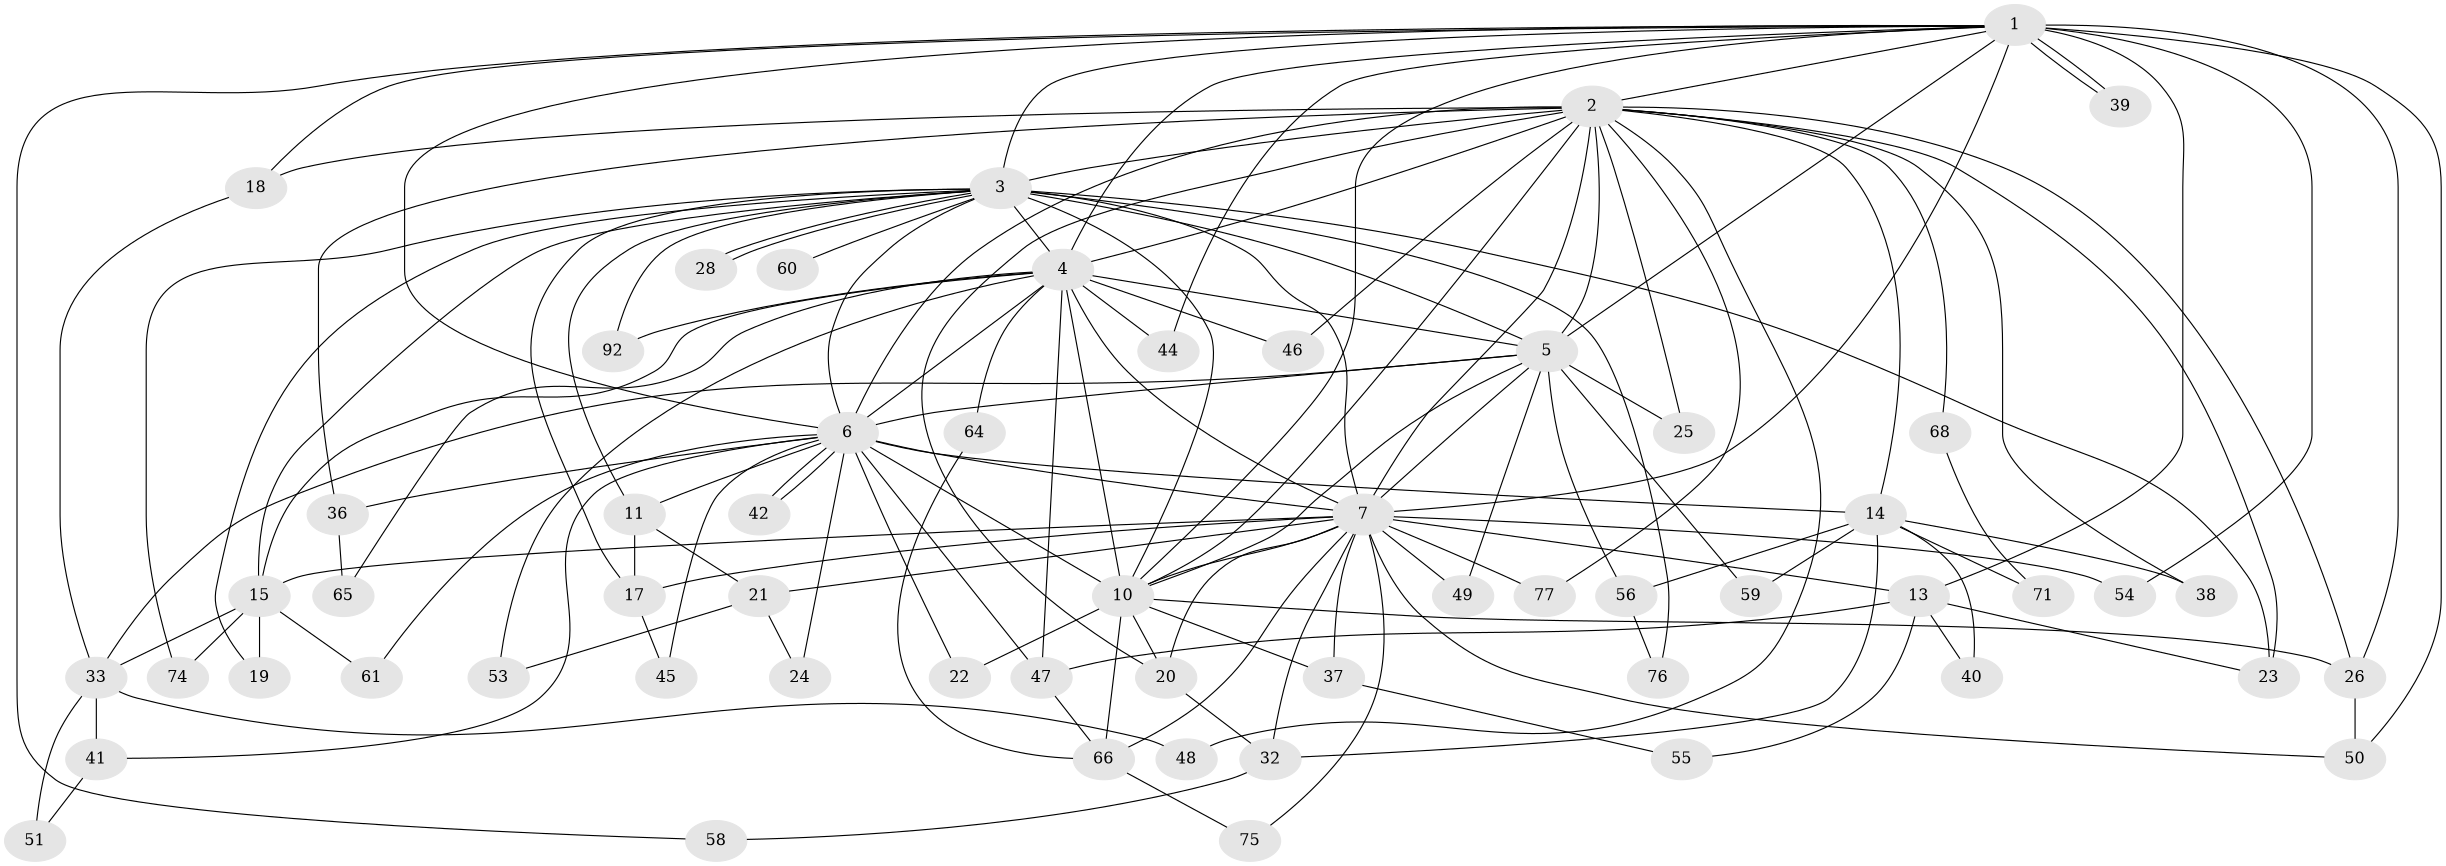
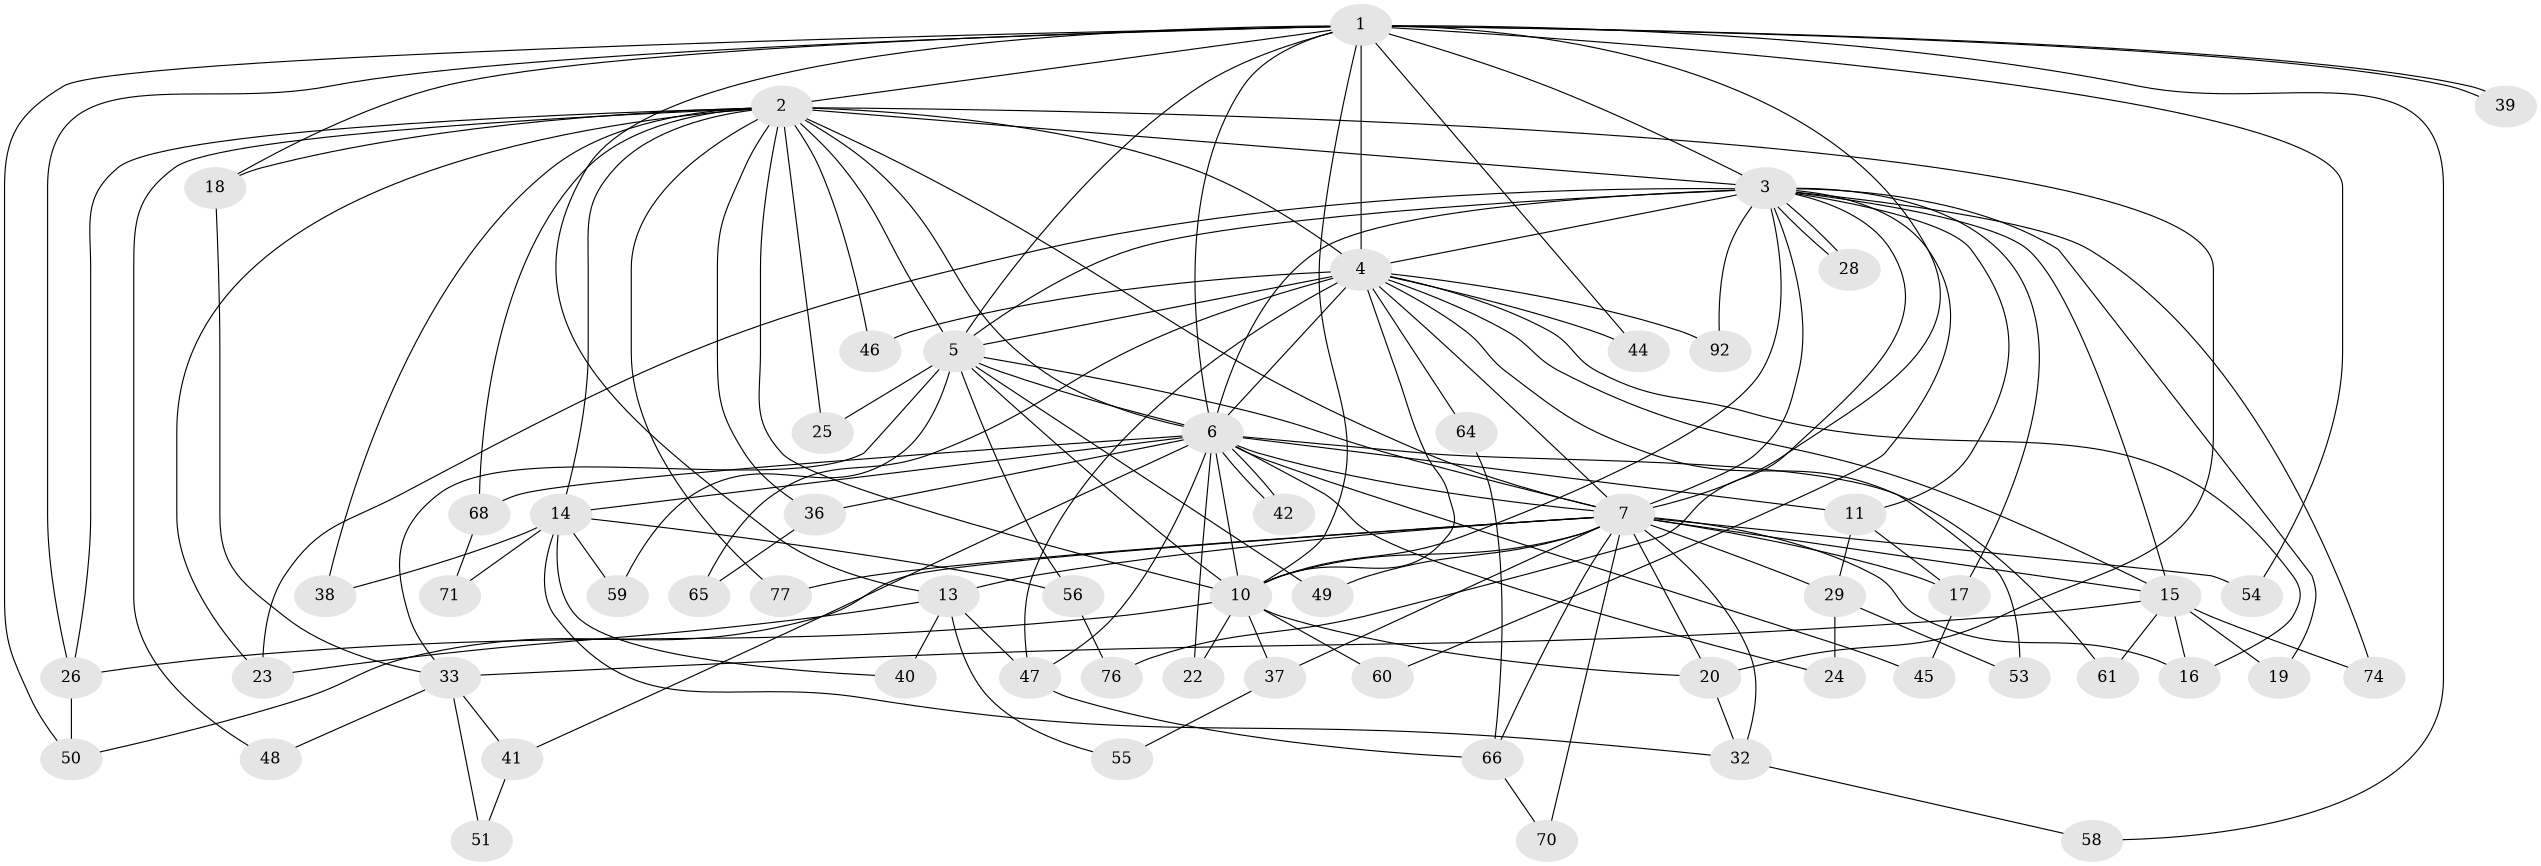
none -> (875, 458)
(759, 596) -> (1835, 596)
(1114, 678) -> (1312, 637)
none -> (2190, 678)
(1250, 841) -> (1547, 841)
